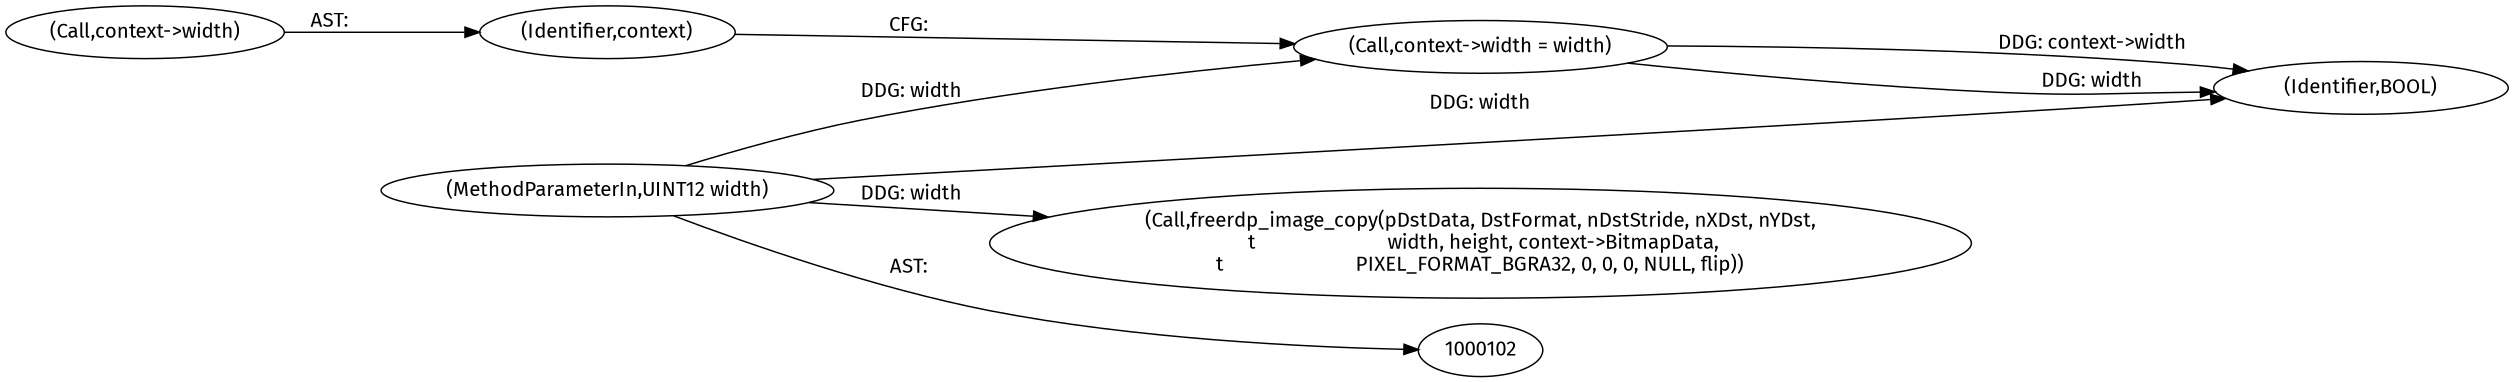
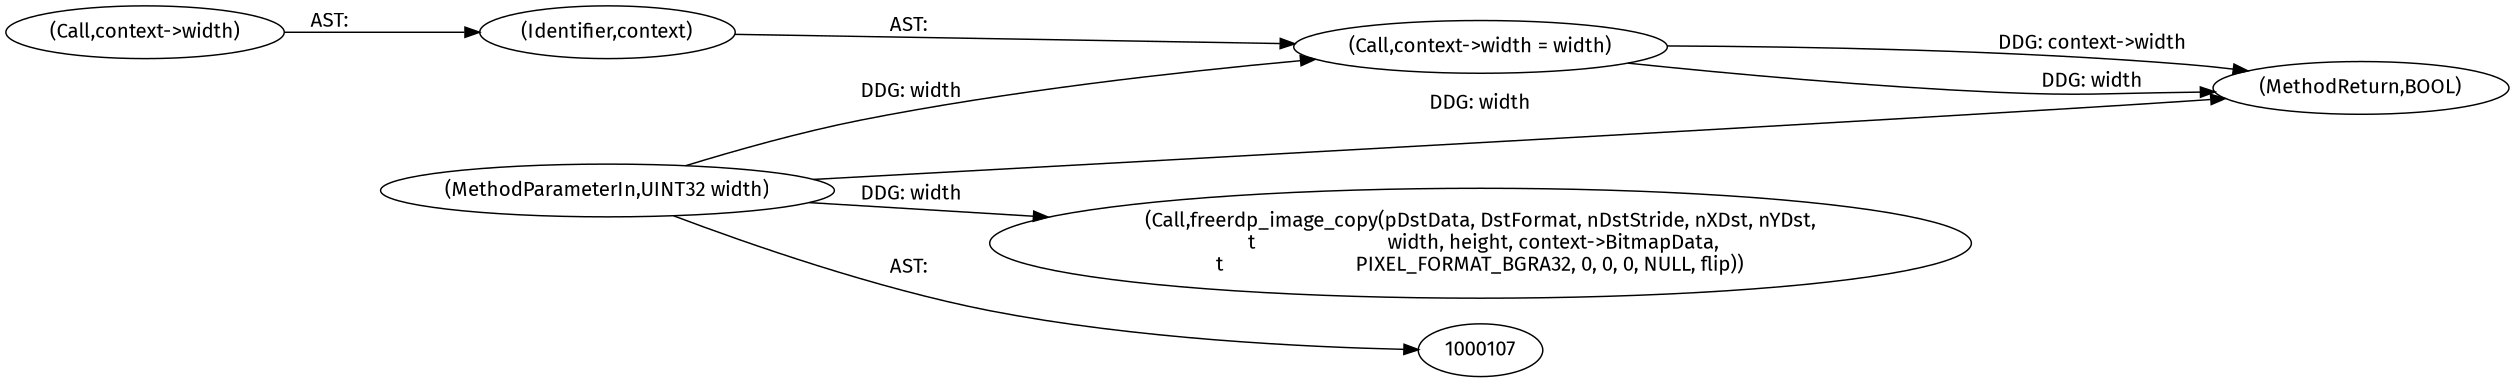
(912, 26) -> (912, 26)
(2361, 88) -> (2361, 88)
(607, 190) -> (607, 190)
(1481, 350) -> (1481, 350)
